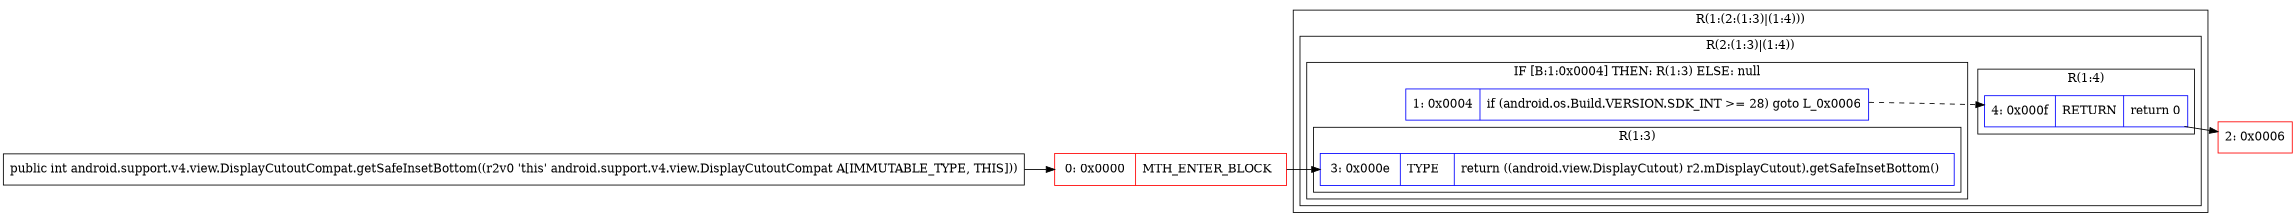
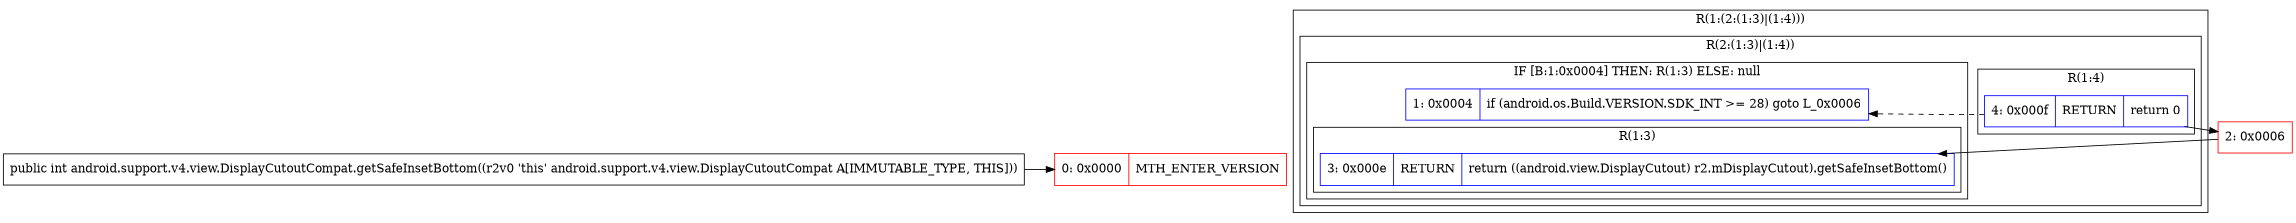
(1922, 103) -> (1931, 114)
(1207, 169) -> (1208, 169)
(1299, 169) -> (2082, 146)
(1423, 169) -> (1428, 169)
